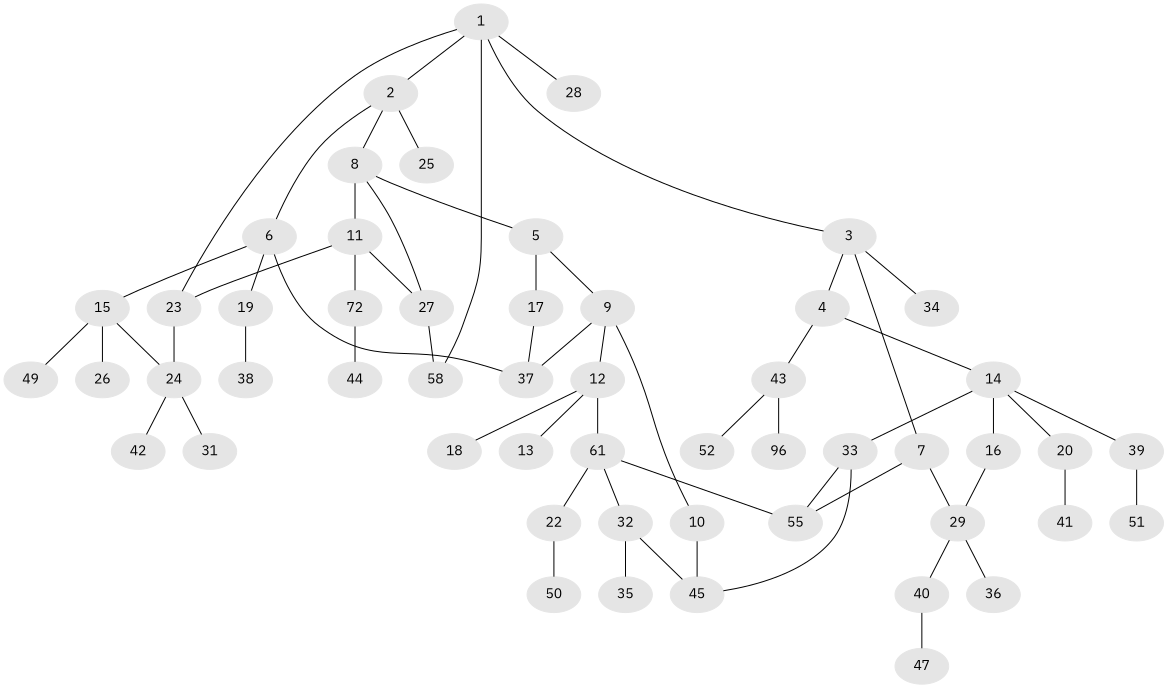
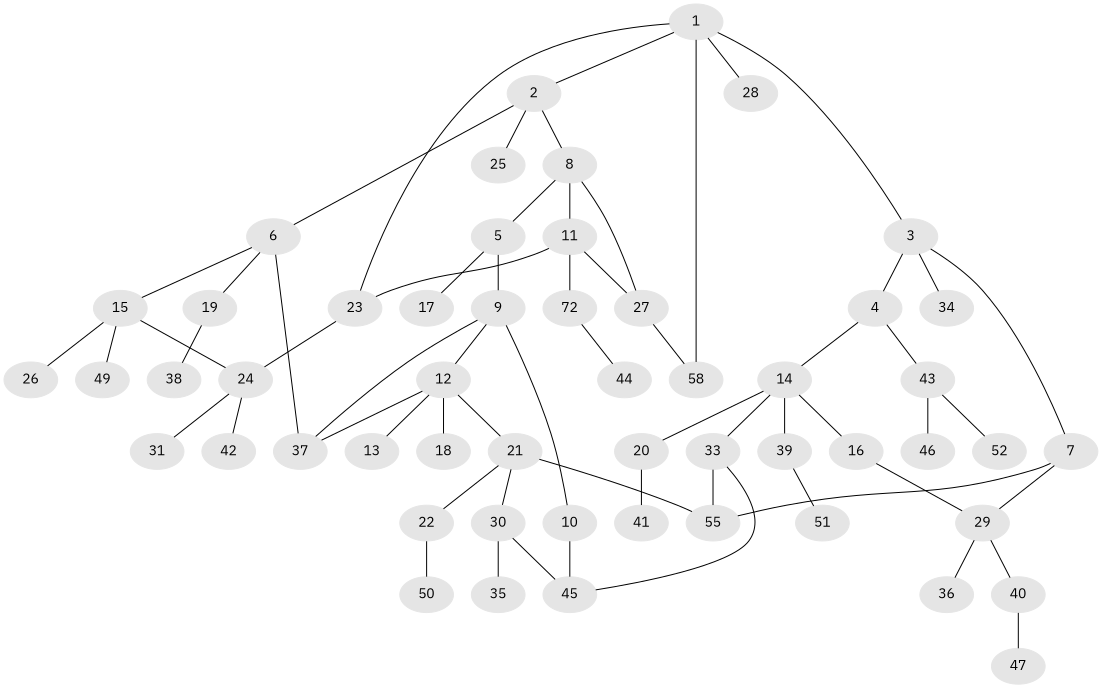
(531, 344) -> (372, 416)
(598, 451) -> (515, 451)
(779, 451) -> (928, 451)
(626, 523) -> (498, 523)
